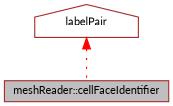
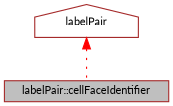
(87, 91) -> (87, 91)
